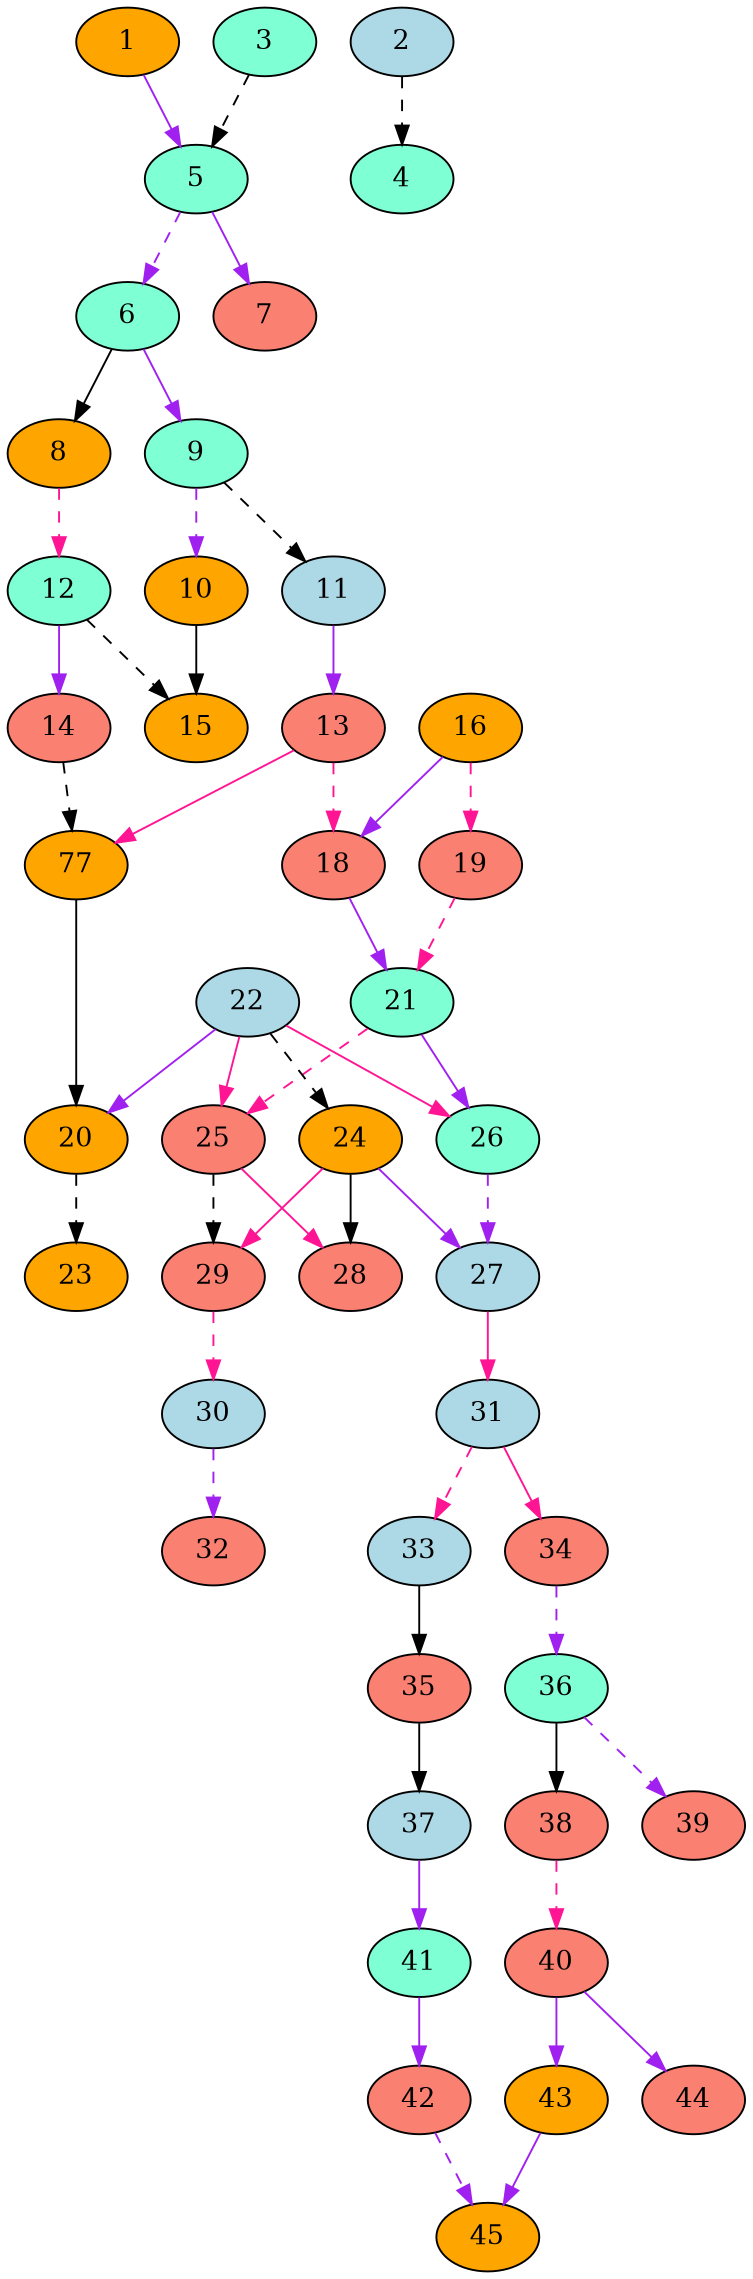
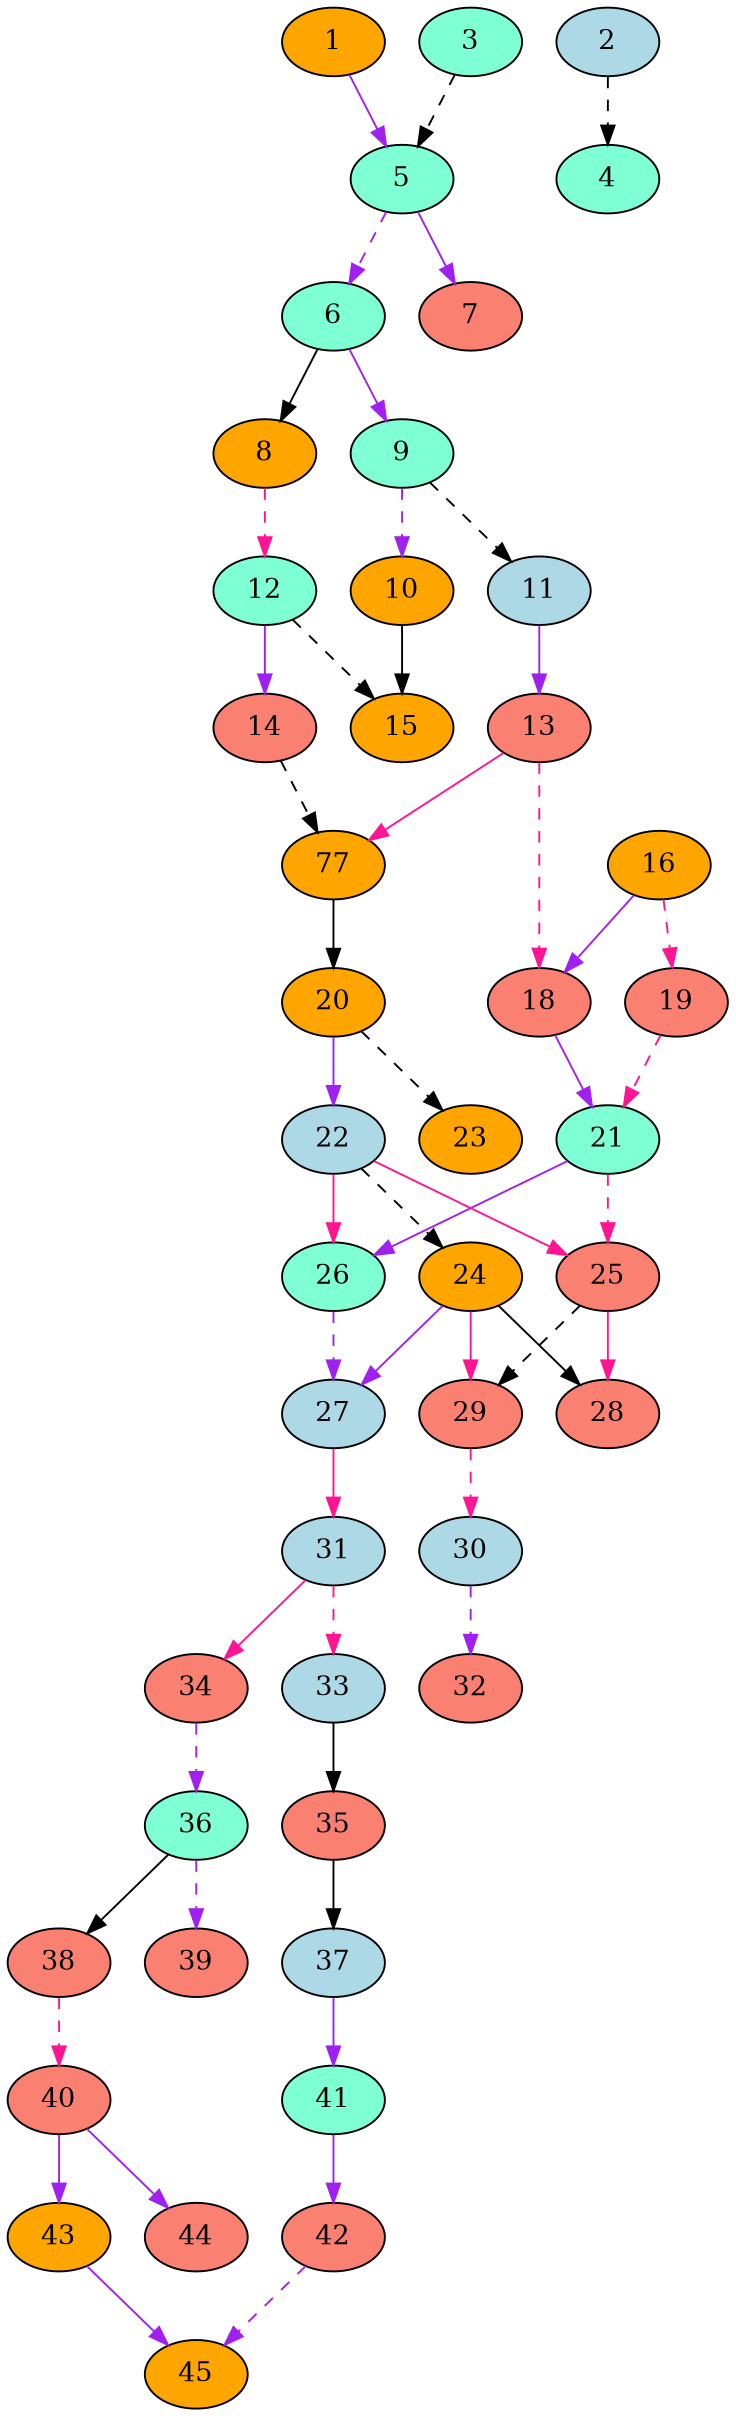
(170, 1065) -> (333, 1062)
